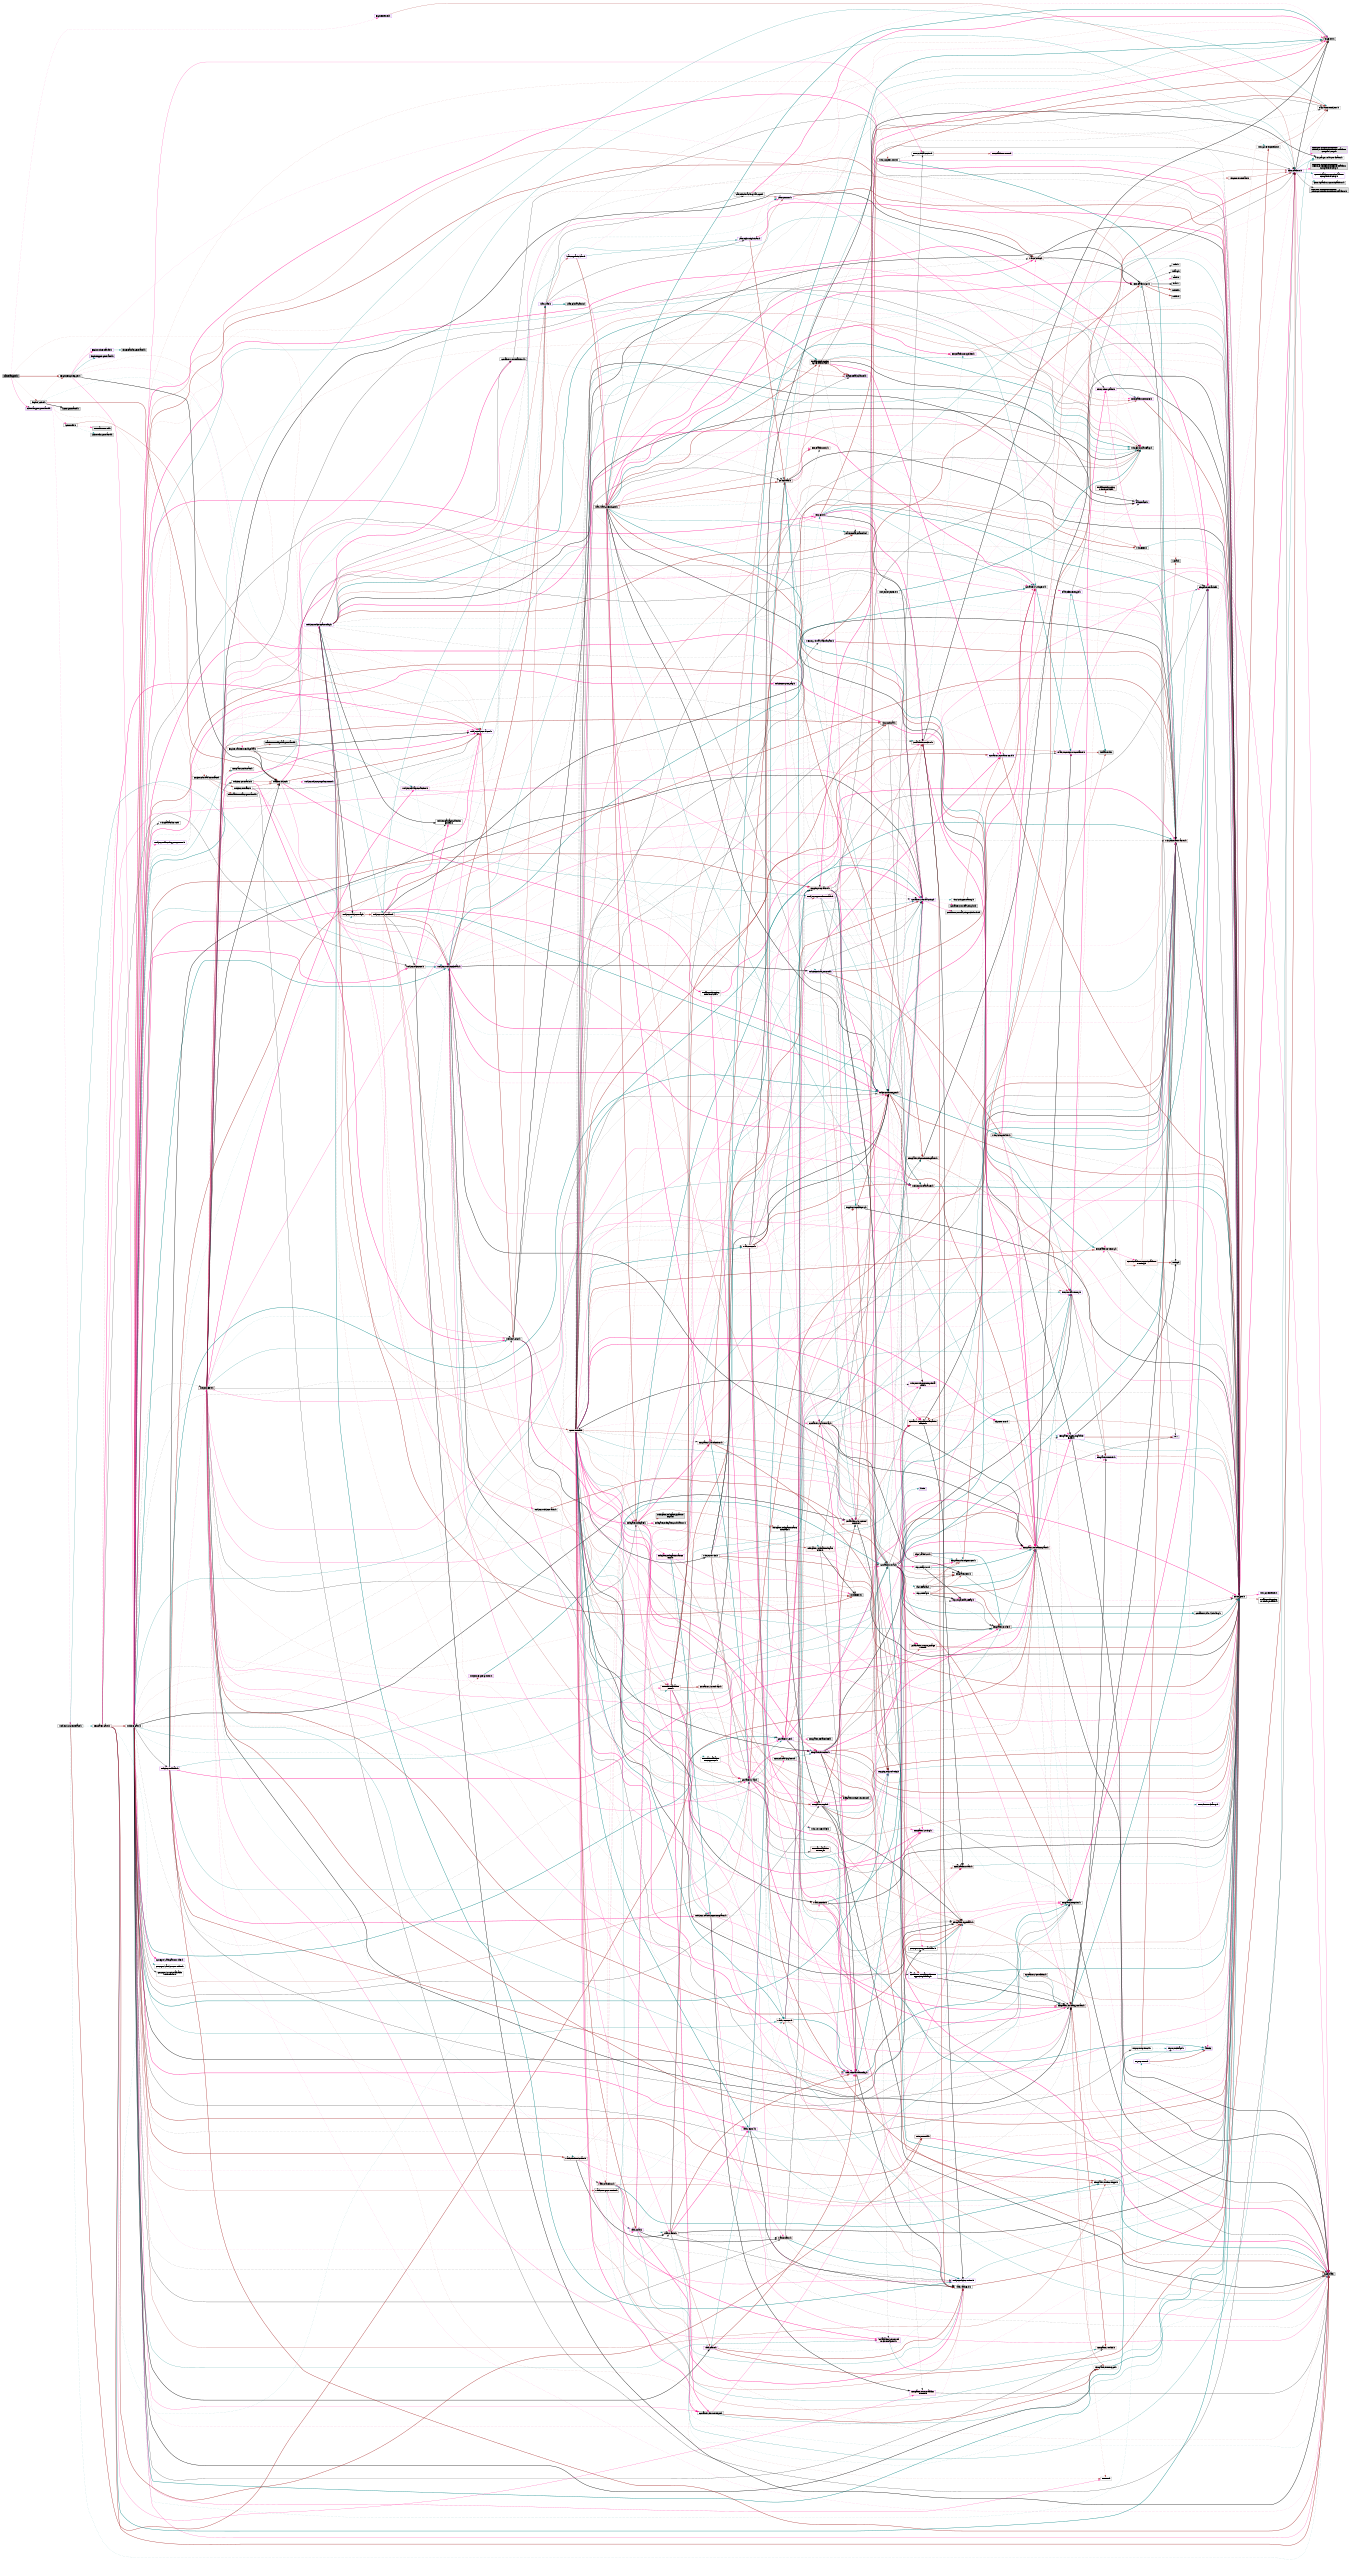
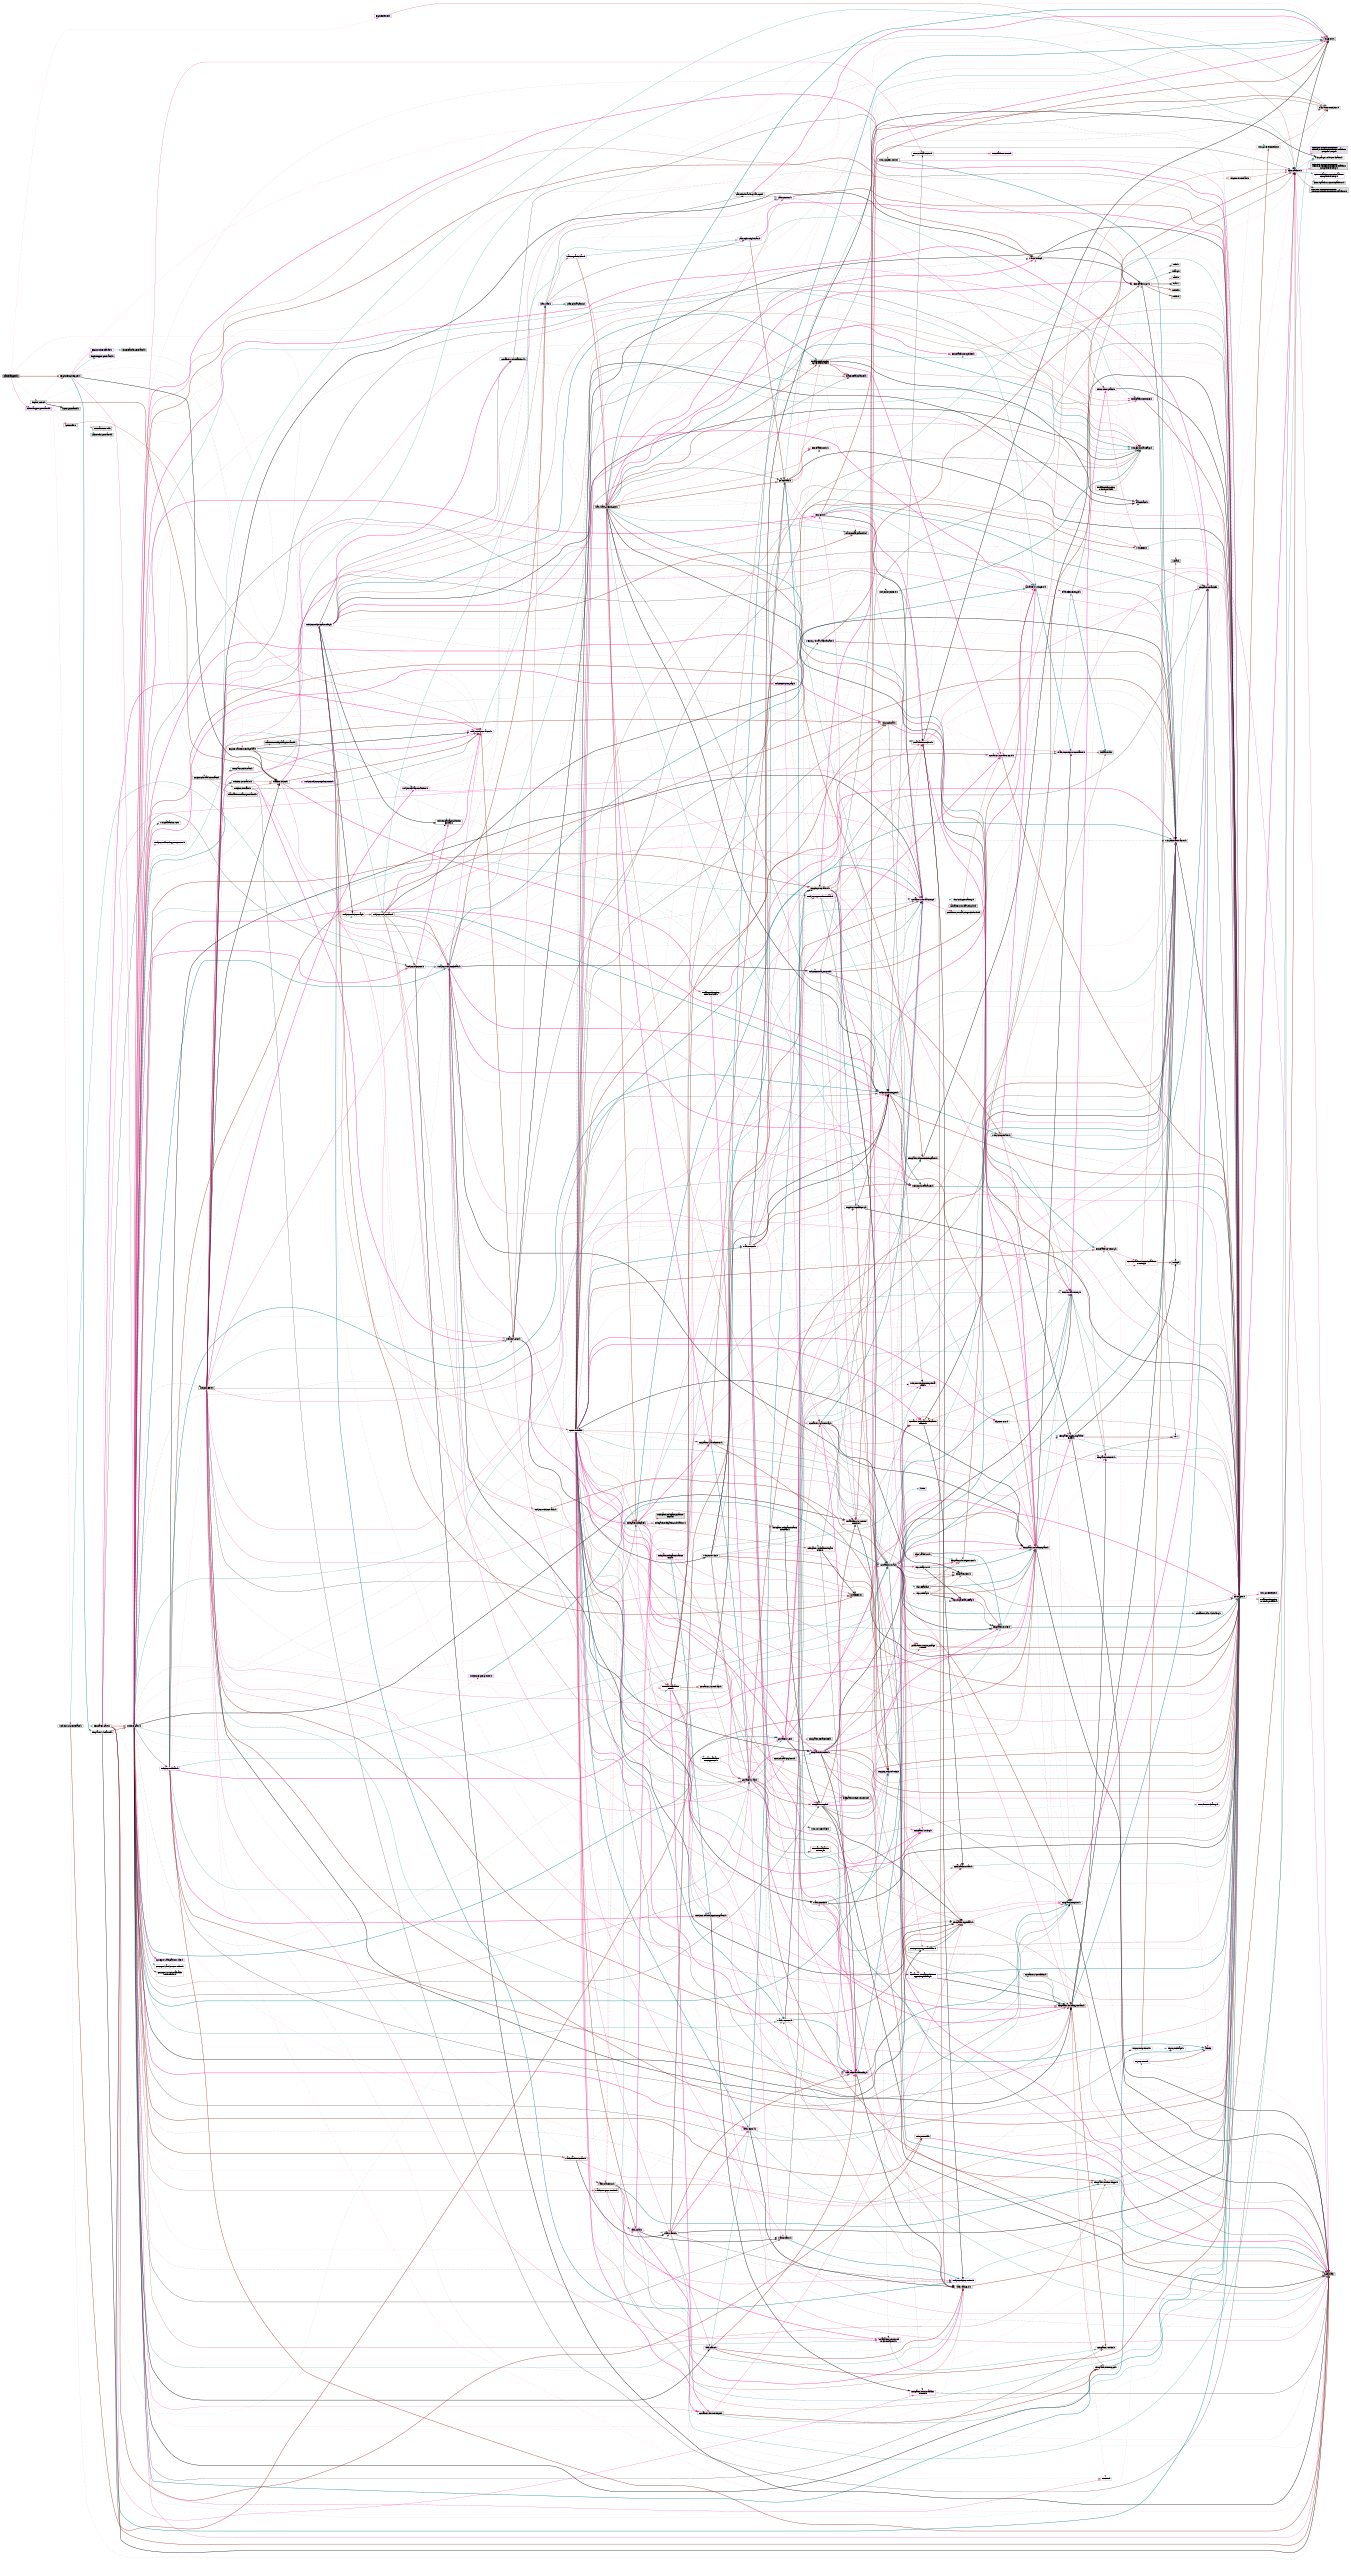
(1223, 1391) -> (1223, 1391)
none -> (102, 1732)
